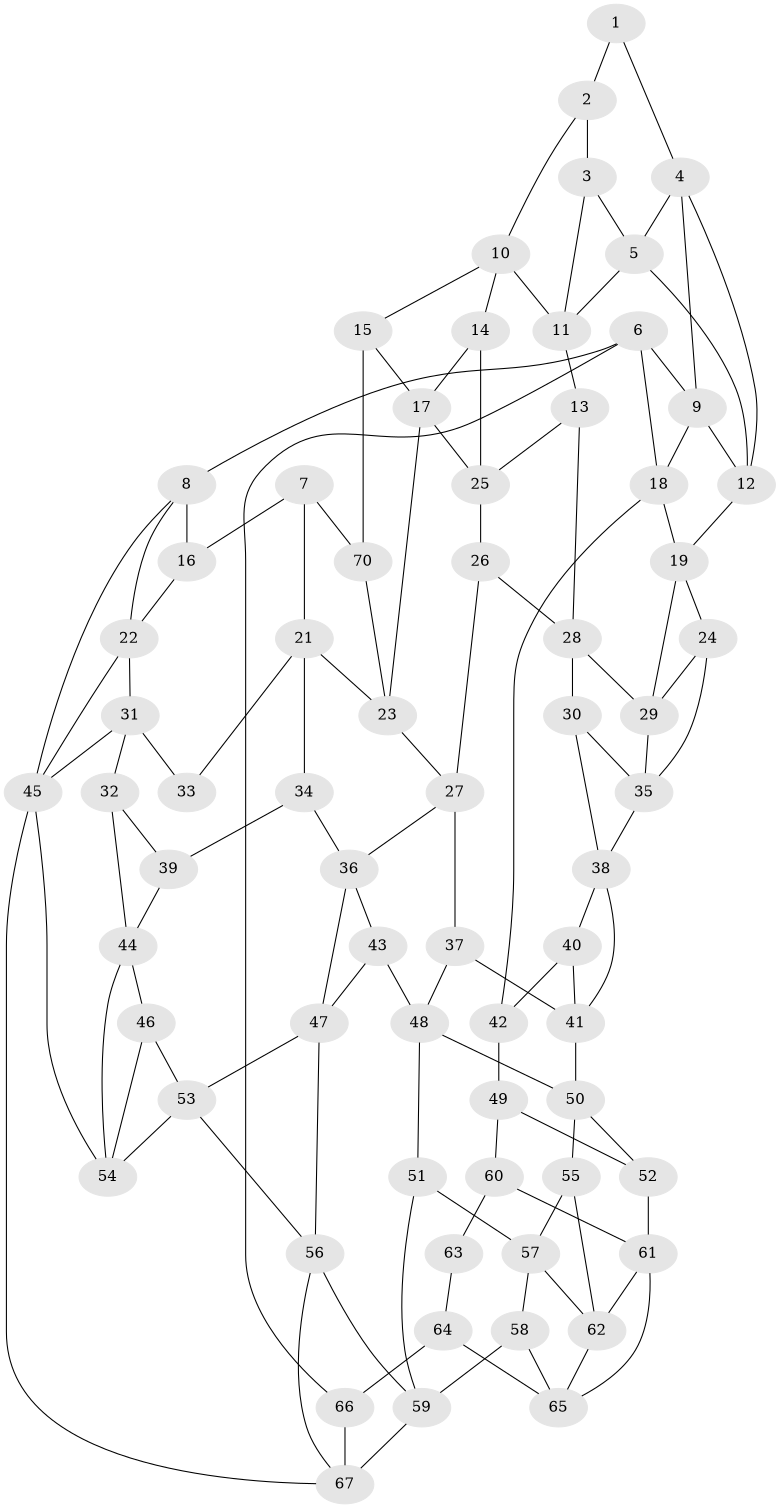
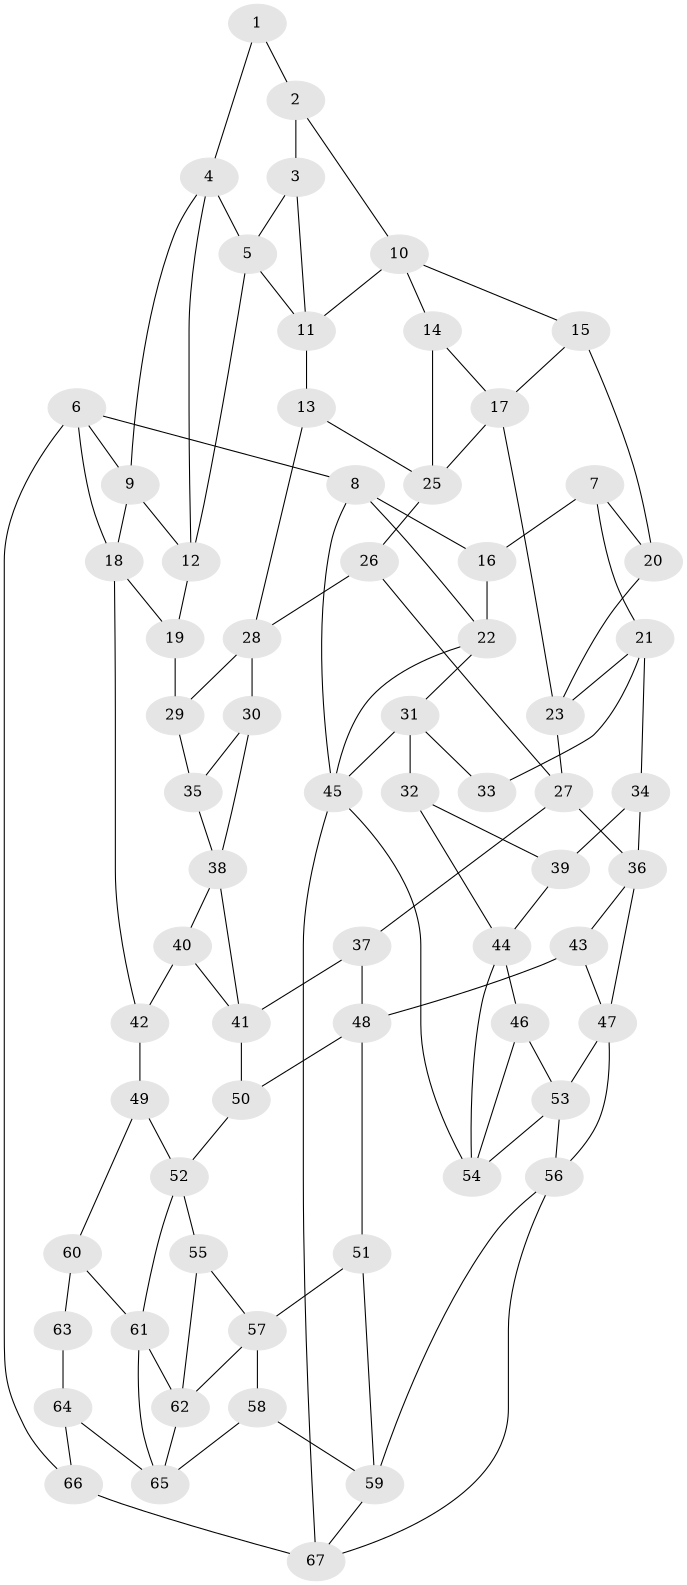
(363, 562) -> (654, 562)
(708, 639) -> none
(574, 1131) -> (189, 1216)
